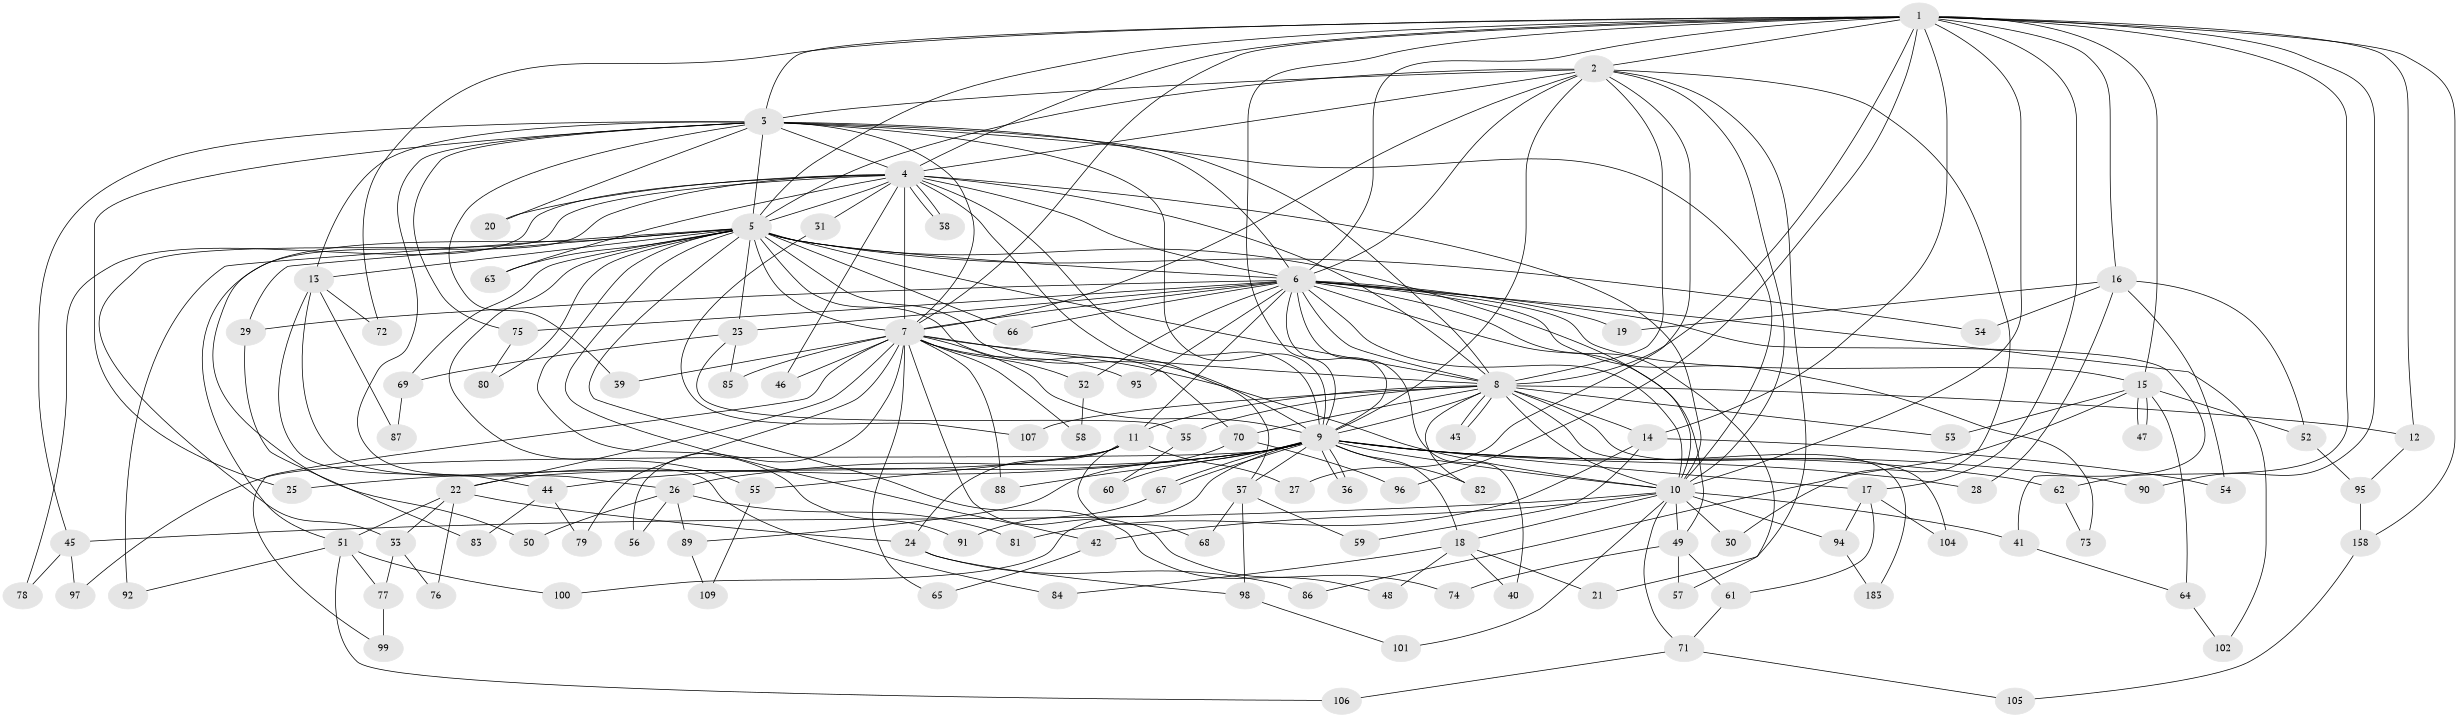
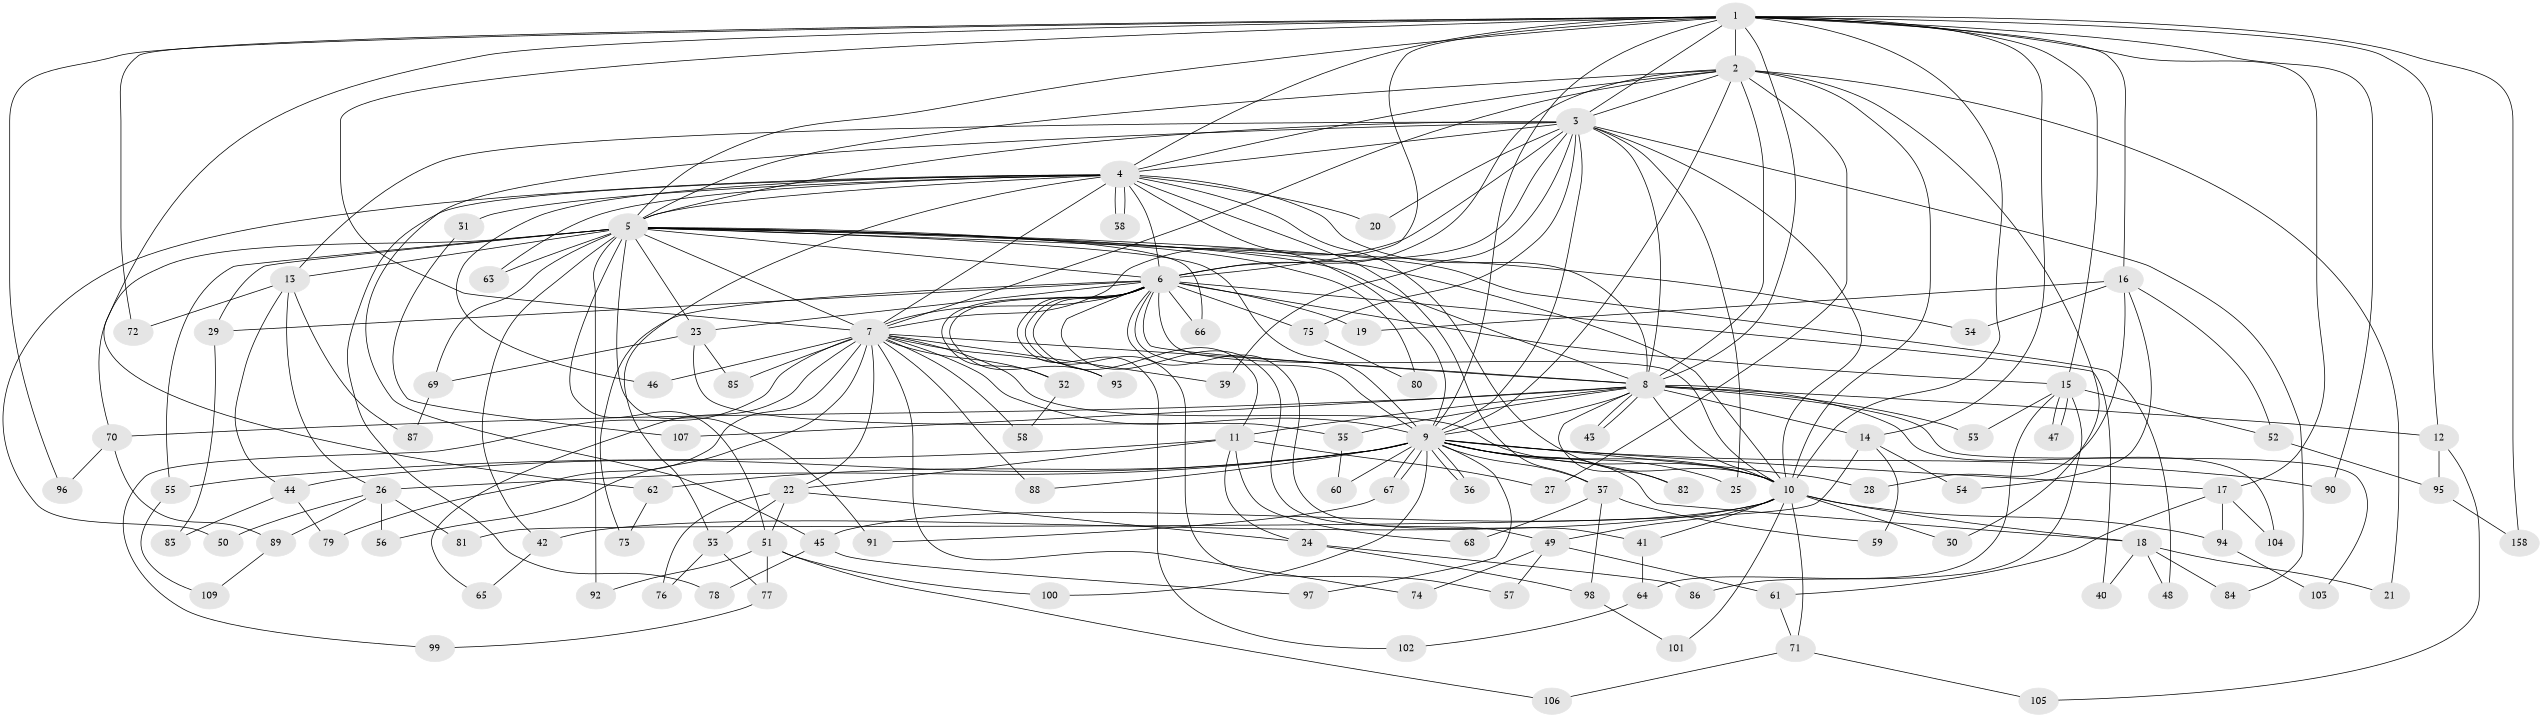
(1874, 596) -> (2319, 596)
(2217, 673) -> (2359, 669)
